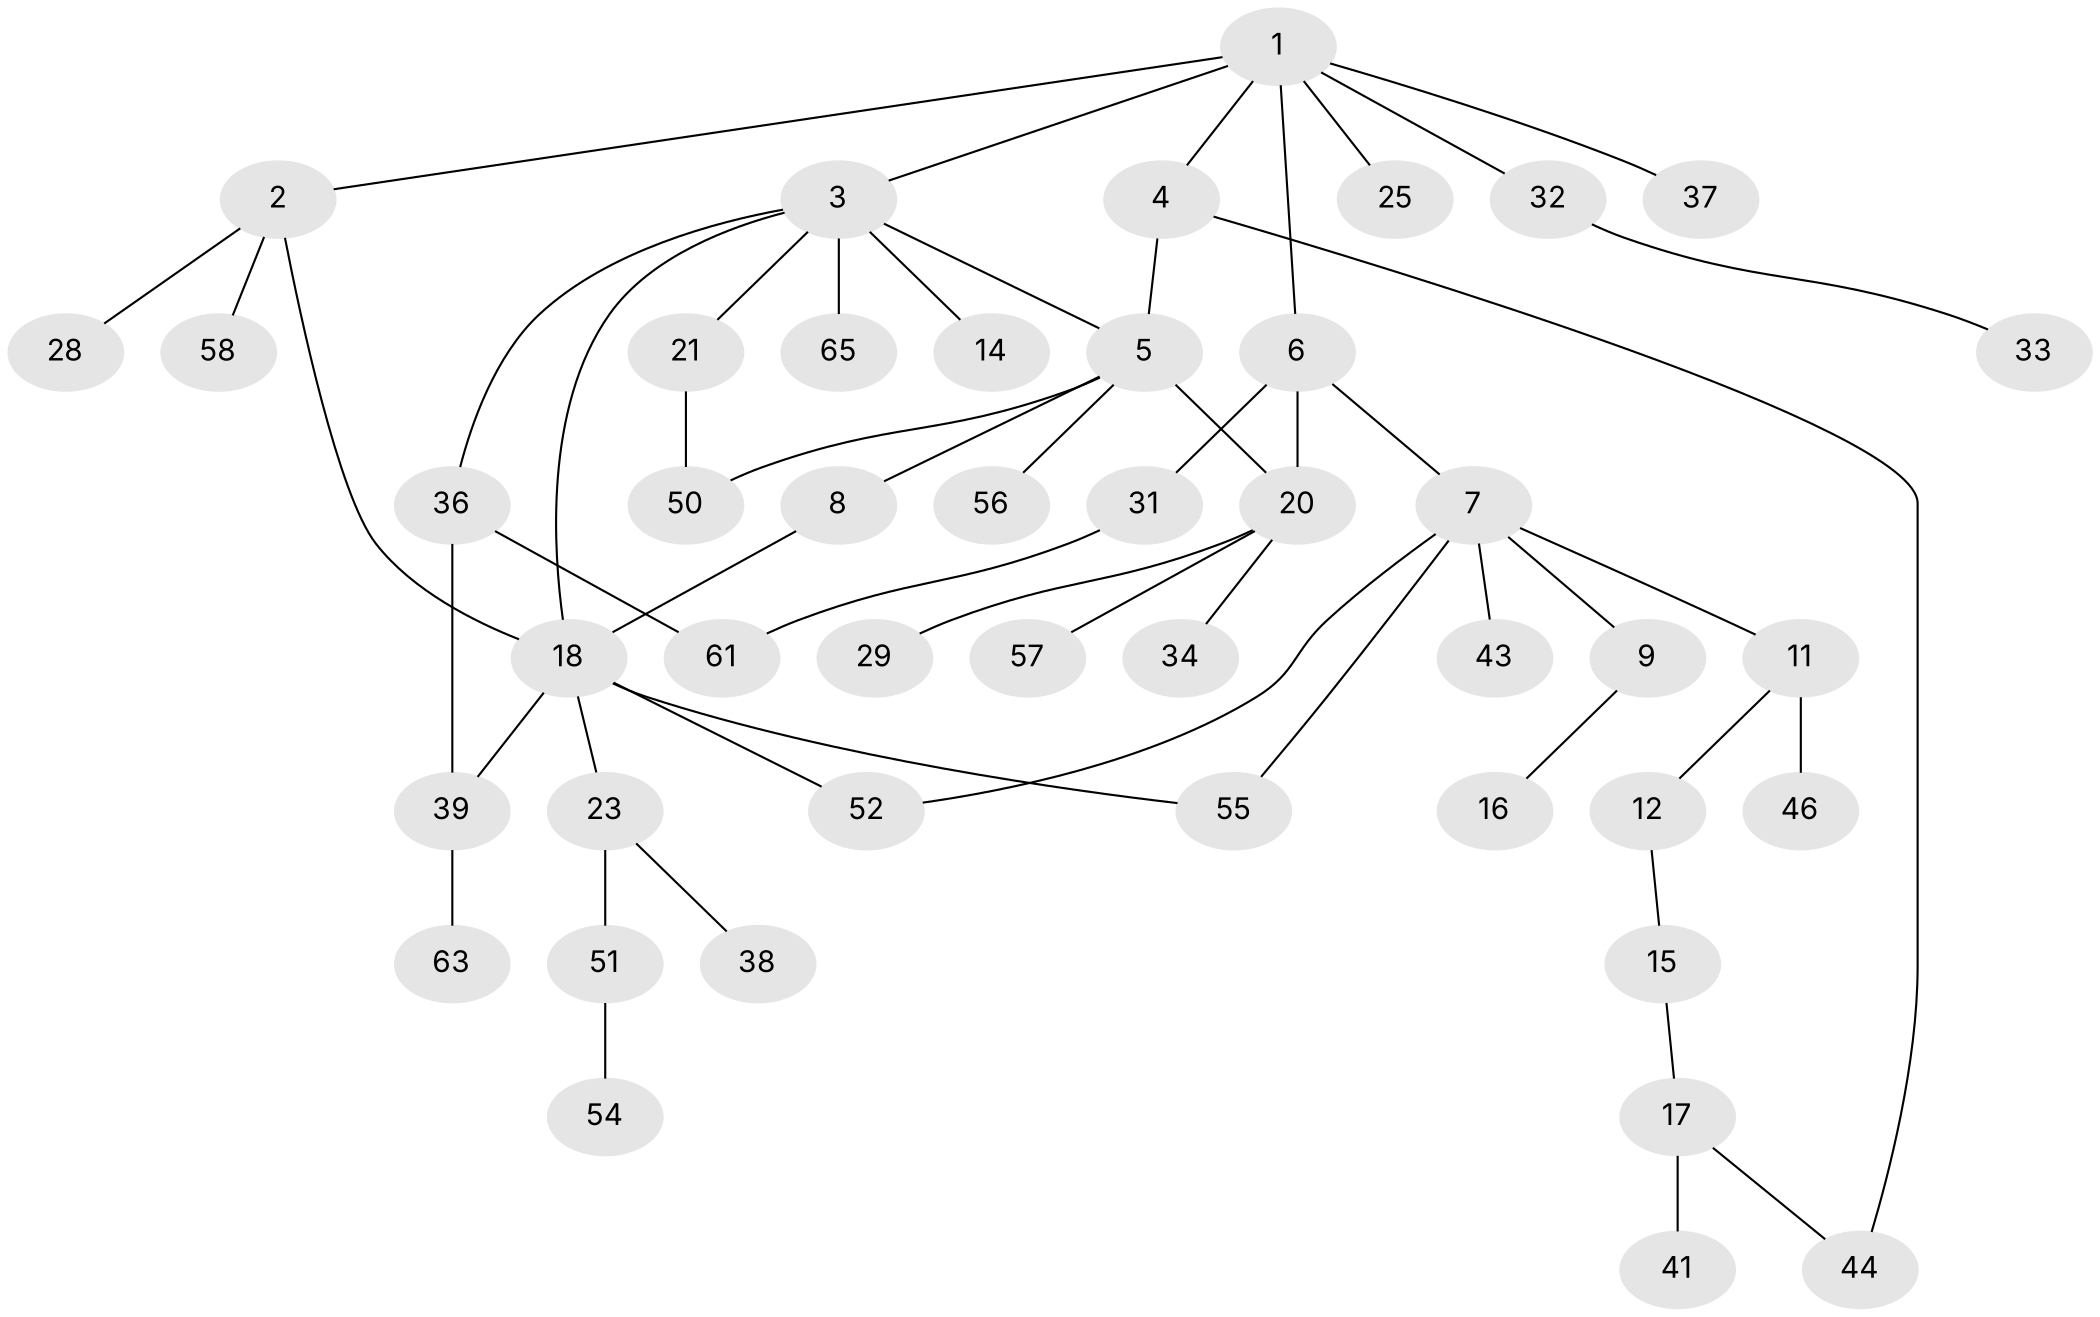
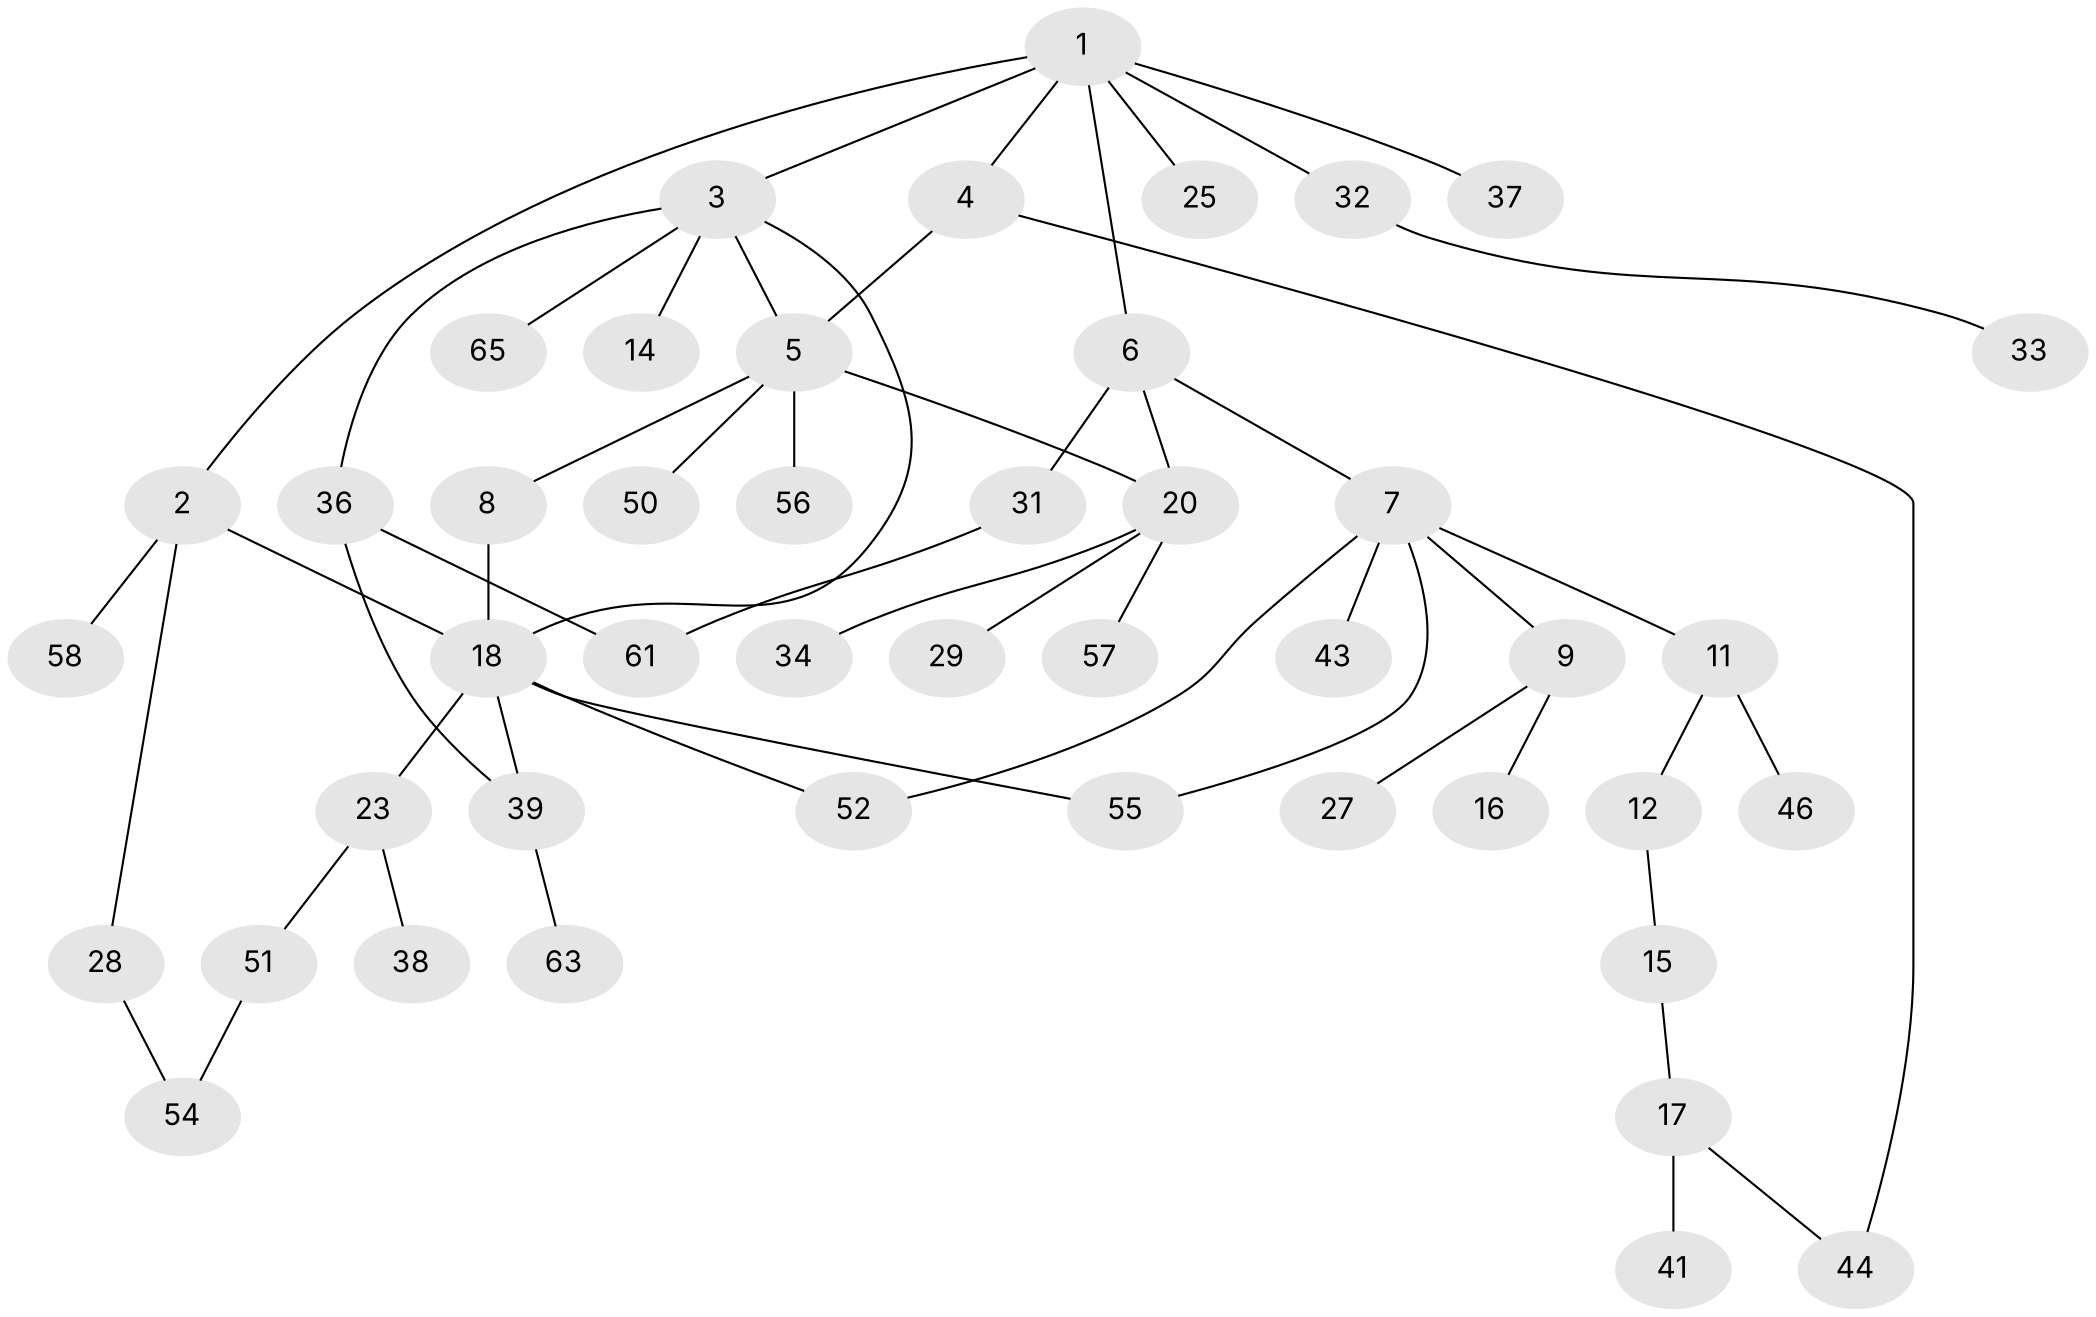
(686, 353) -> none
none -> (1338, 811)
none -> (144, 1041)
